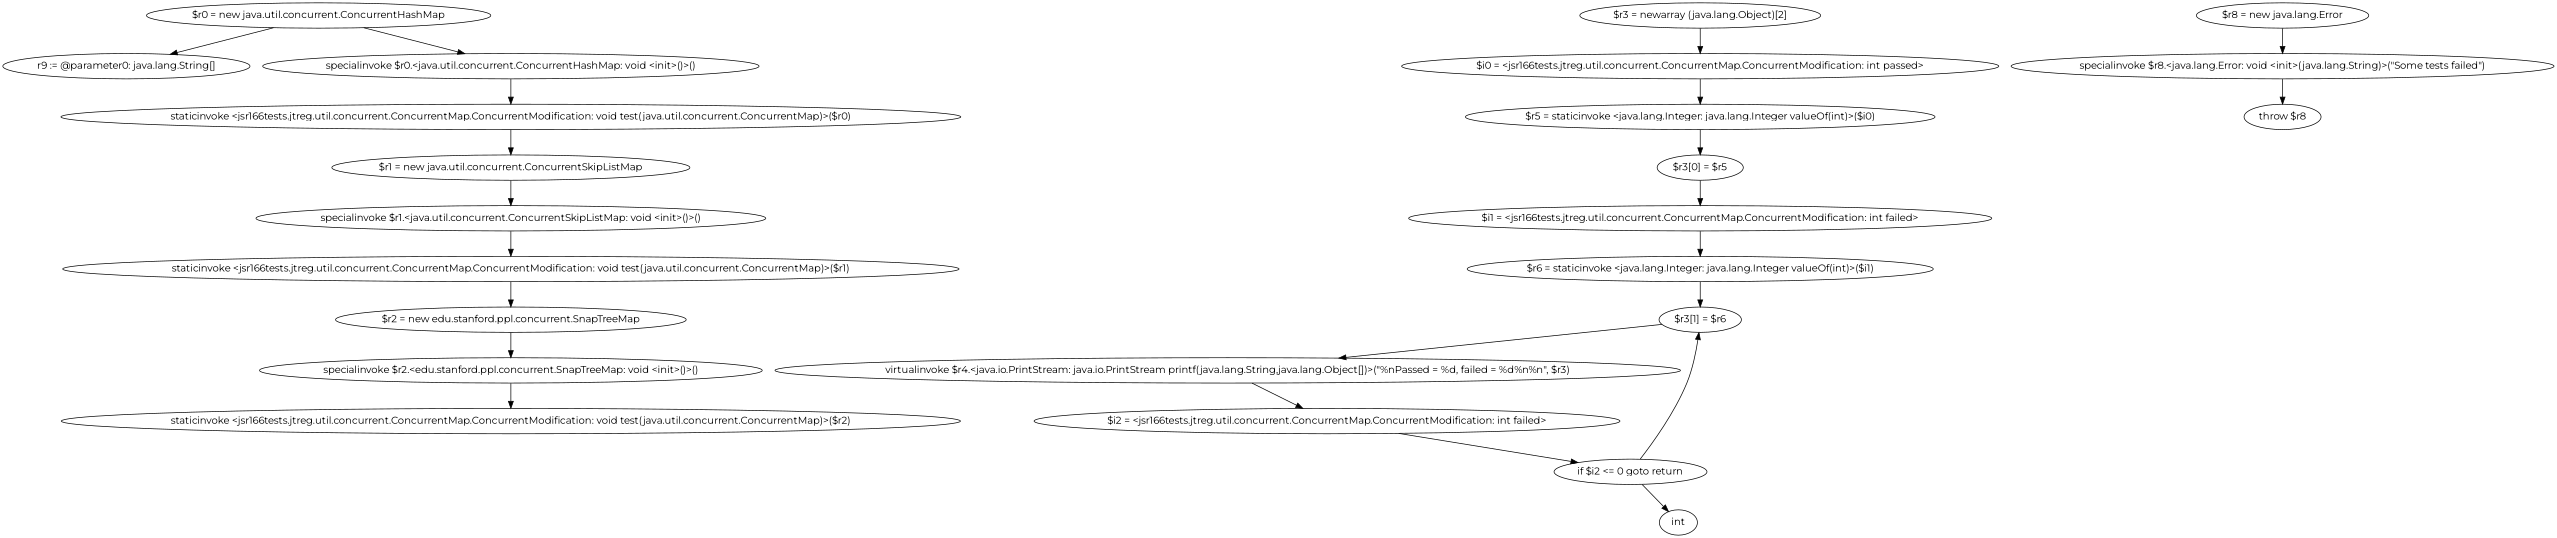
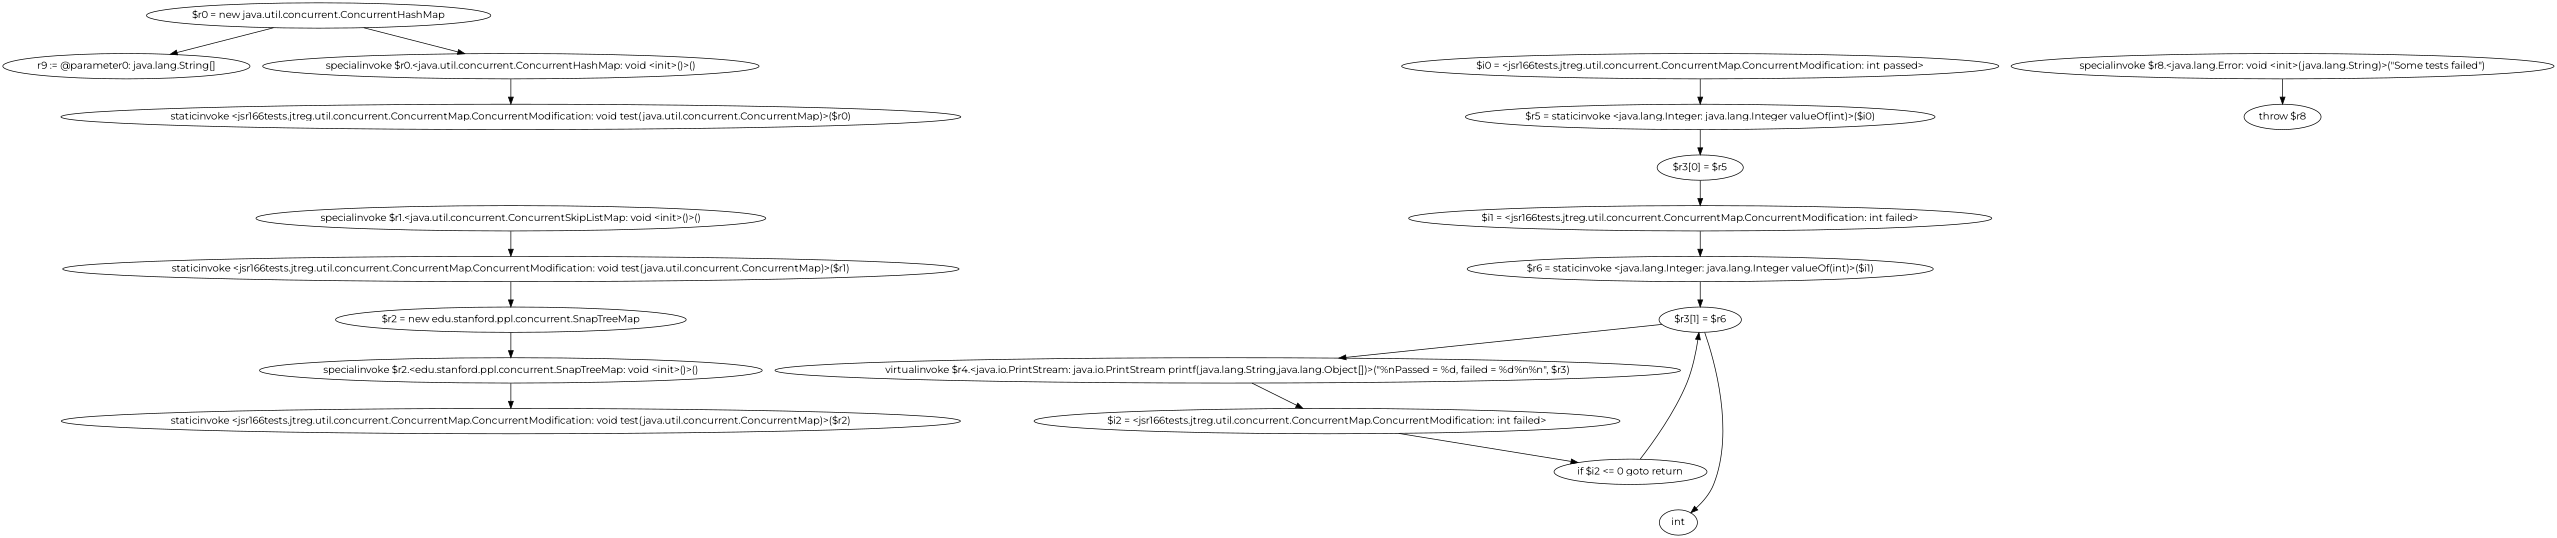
(1700, 15) -> none
(2283, 15) -> none
(511, 168) -> none
(1653, 495) -> (1723, 423)
